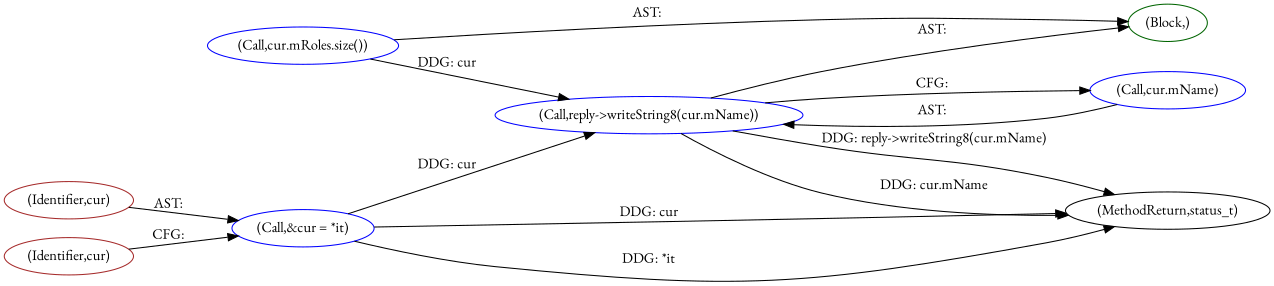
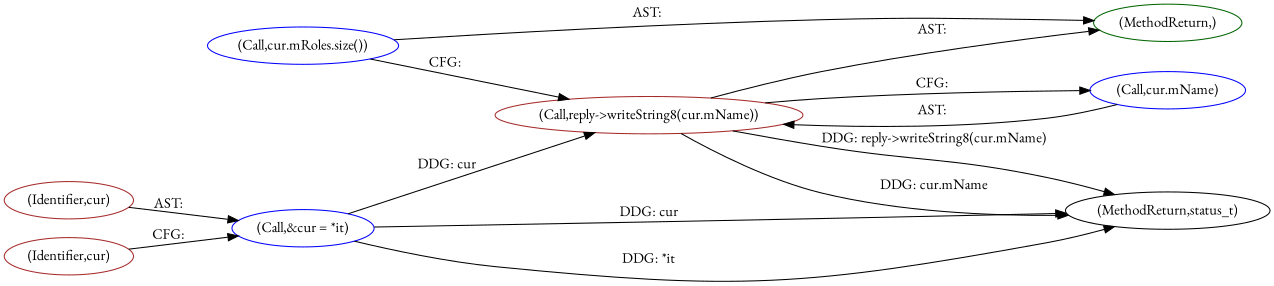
(1168, 23) -> (1168, 23)
(447, 63) -> (447, 63)
(649, 115) -> (649, 115)
